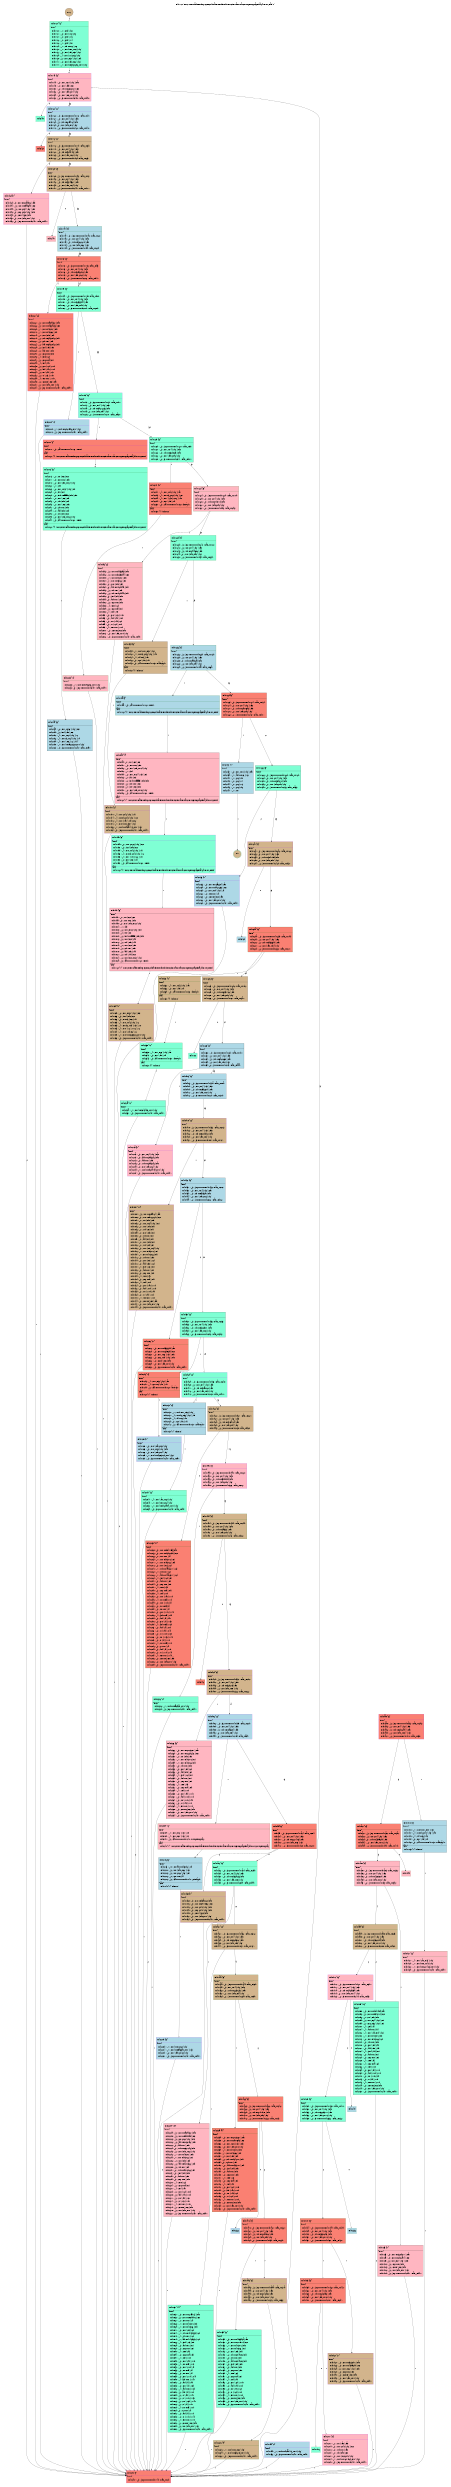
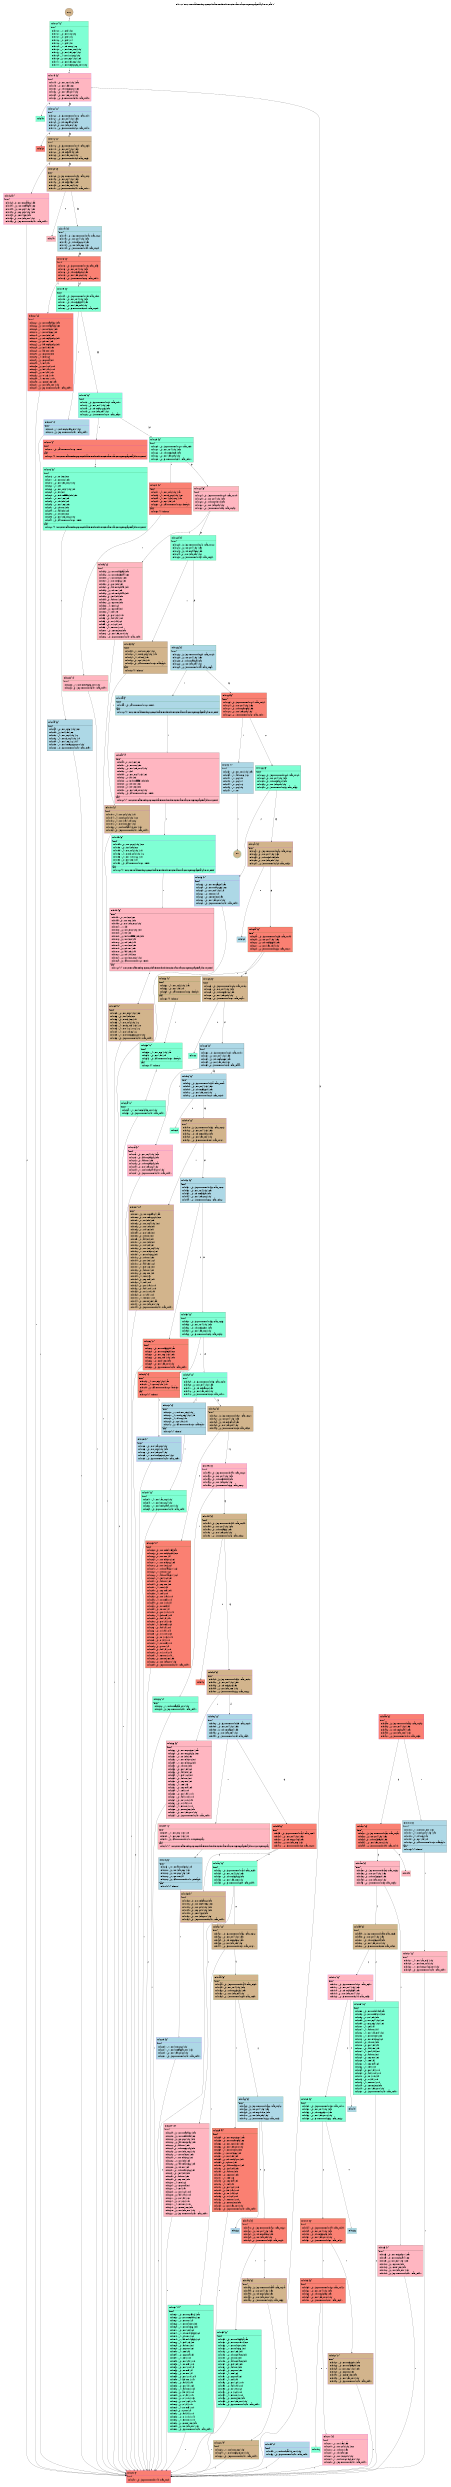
none -> (174, 1131)
(260, 2109) -> (260, 2109)
